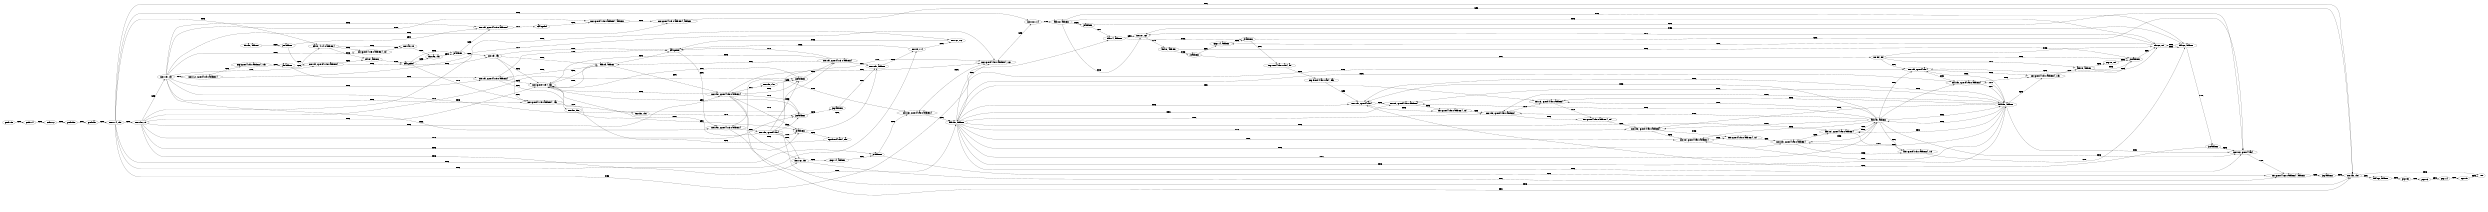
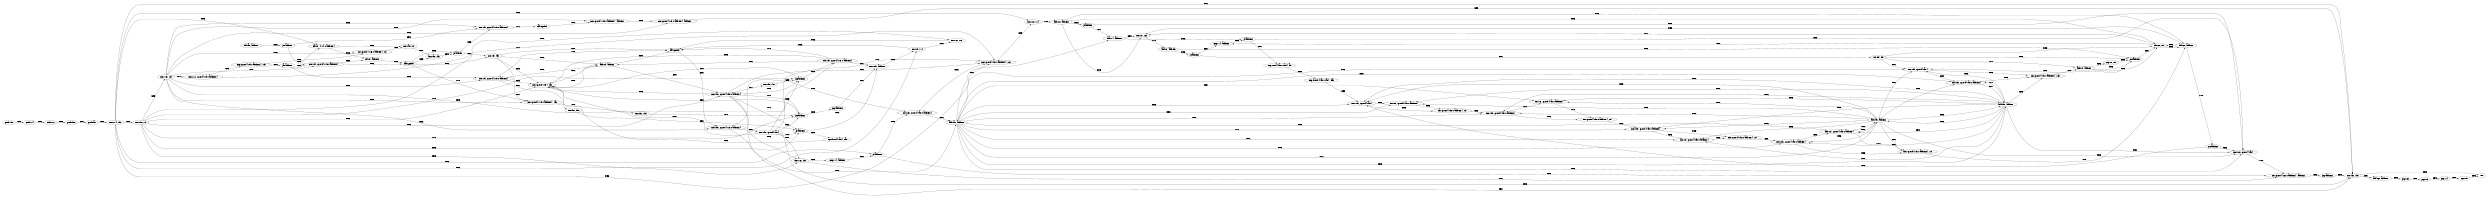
(251, 46) -> (251, 46)
(348, 49) -> (314, 59)
